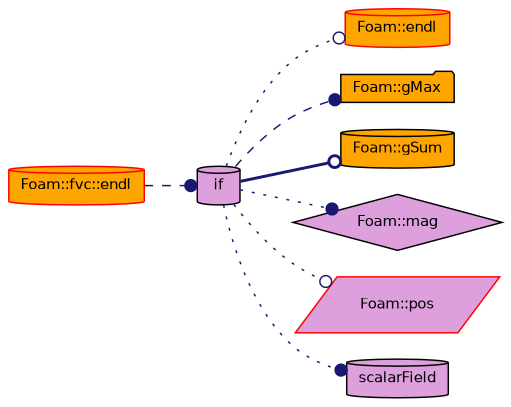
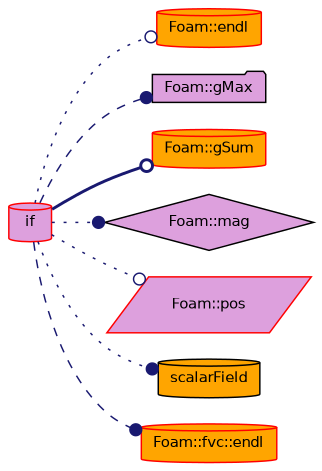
(398, 88) -> (209, 88)
(398, 149) -> (209, 149)
(165, 186) -> (61, 347)
(219, 186) -> (30, 222)
(398, 378) -> (209, 378)
